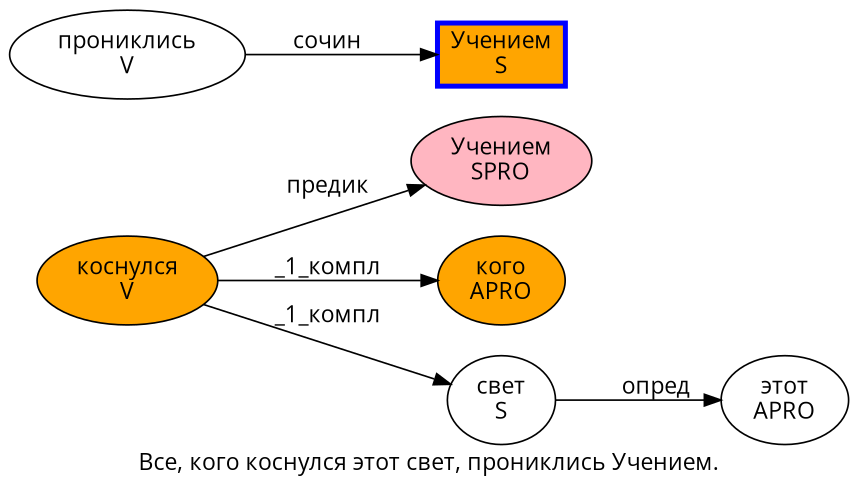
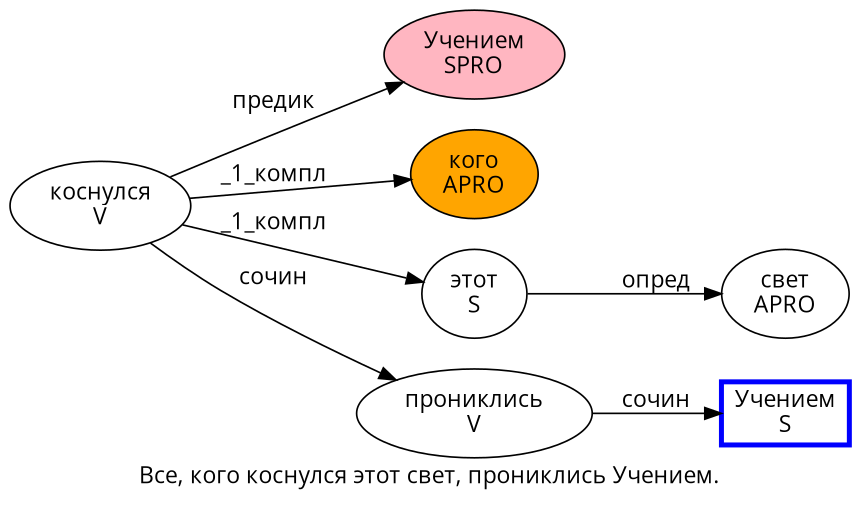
(501, 55) -> (785, 413)
(127, 281) -> (100, 206)
none -> (262, 314)
(501, 400) -> (474, 294)
(785, 400) -> (785, 294)
